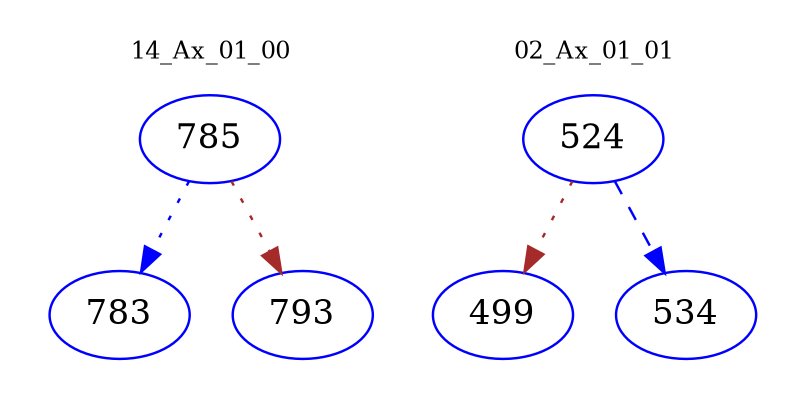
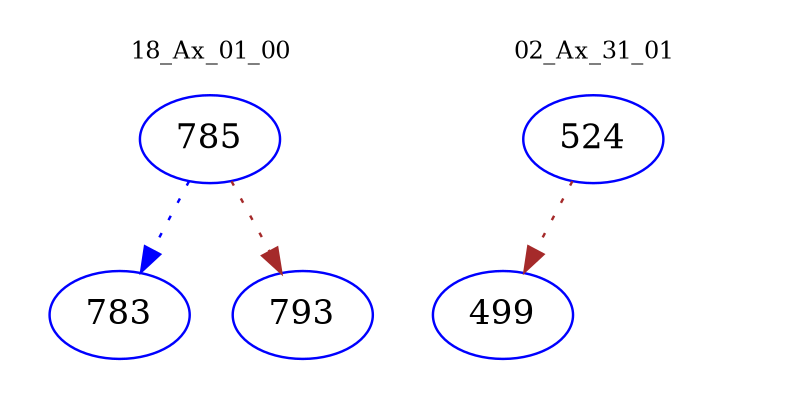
(211, 52) -> (211, 52)
(595, 52) -> (595, 52)
(686, 315) -> none
